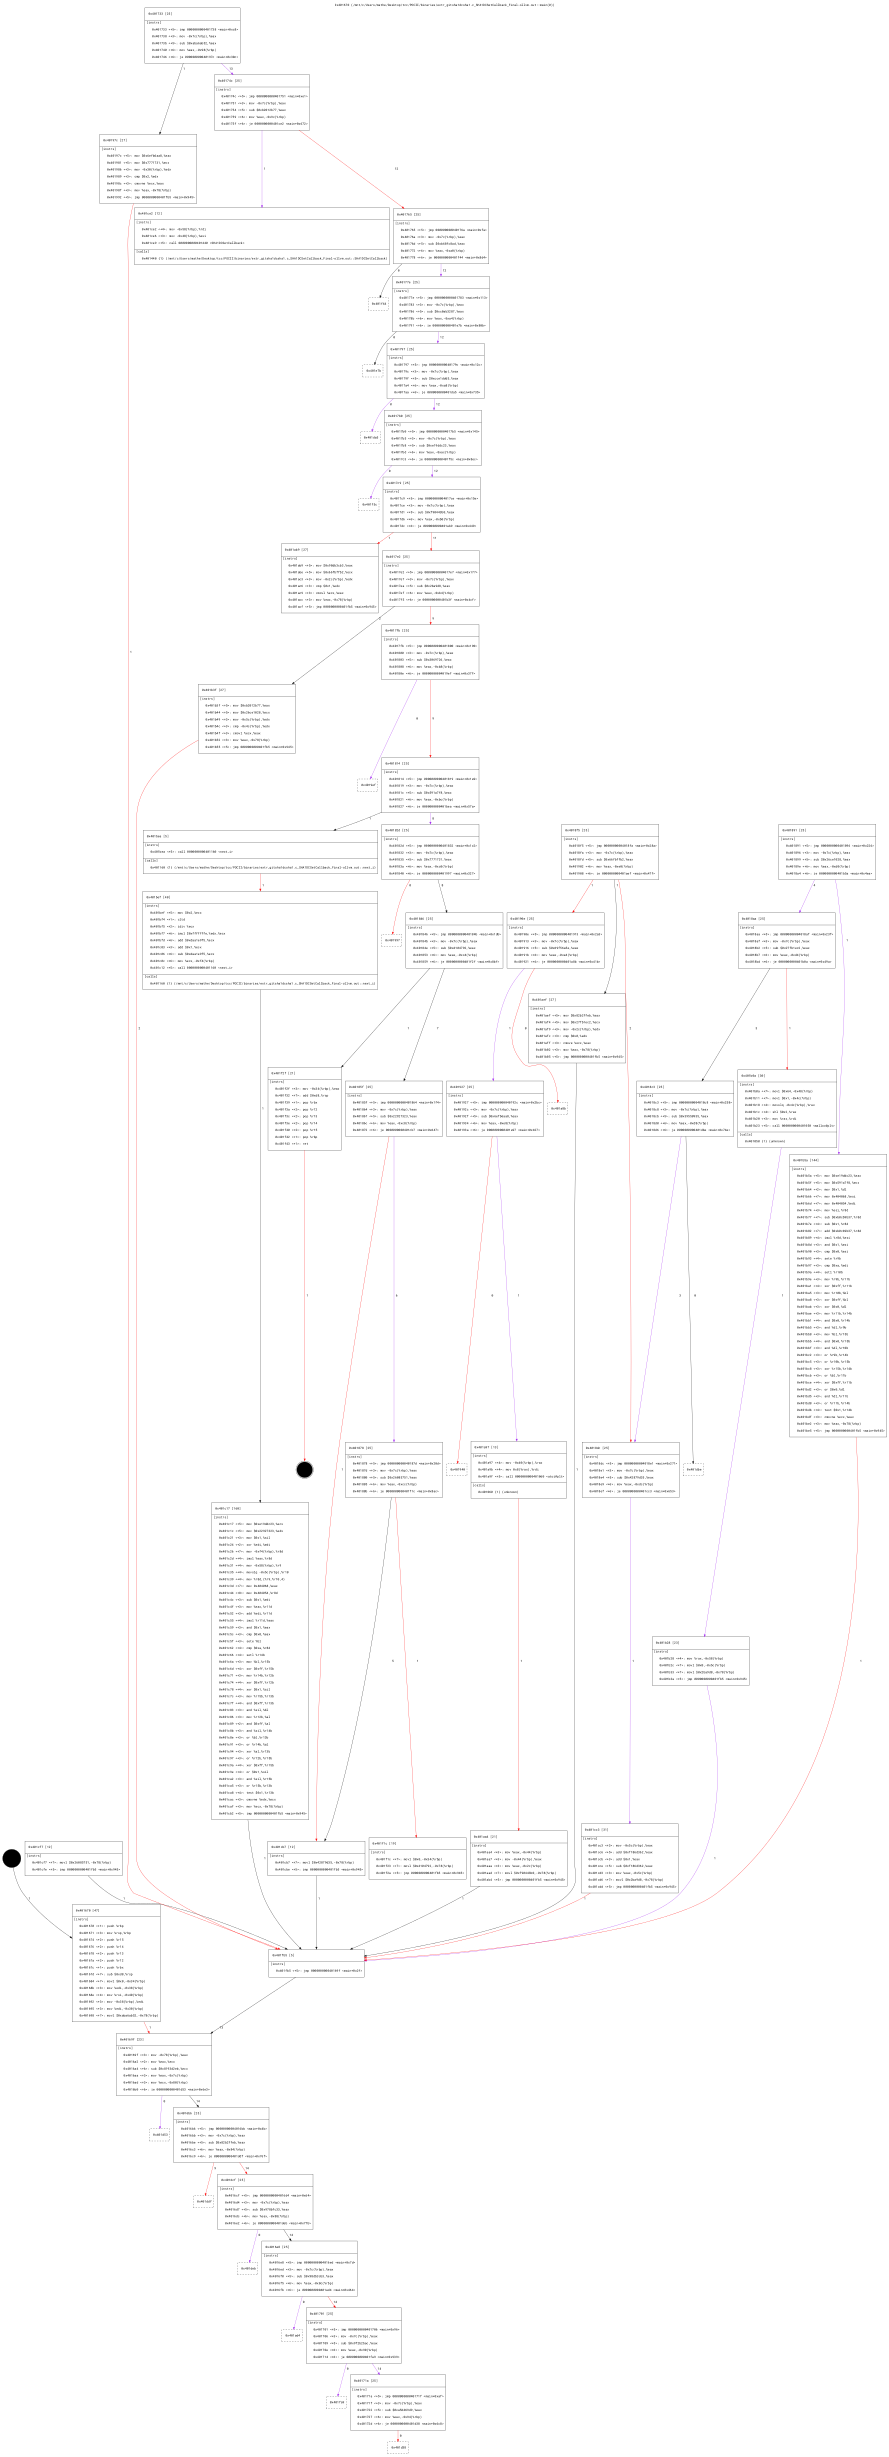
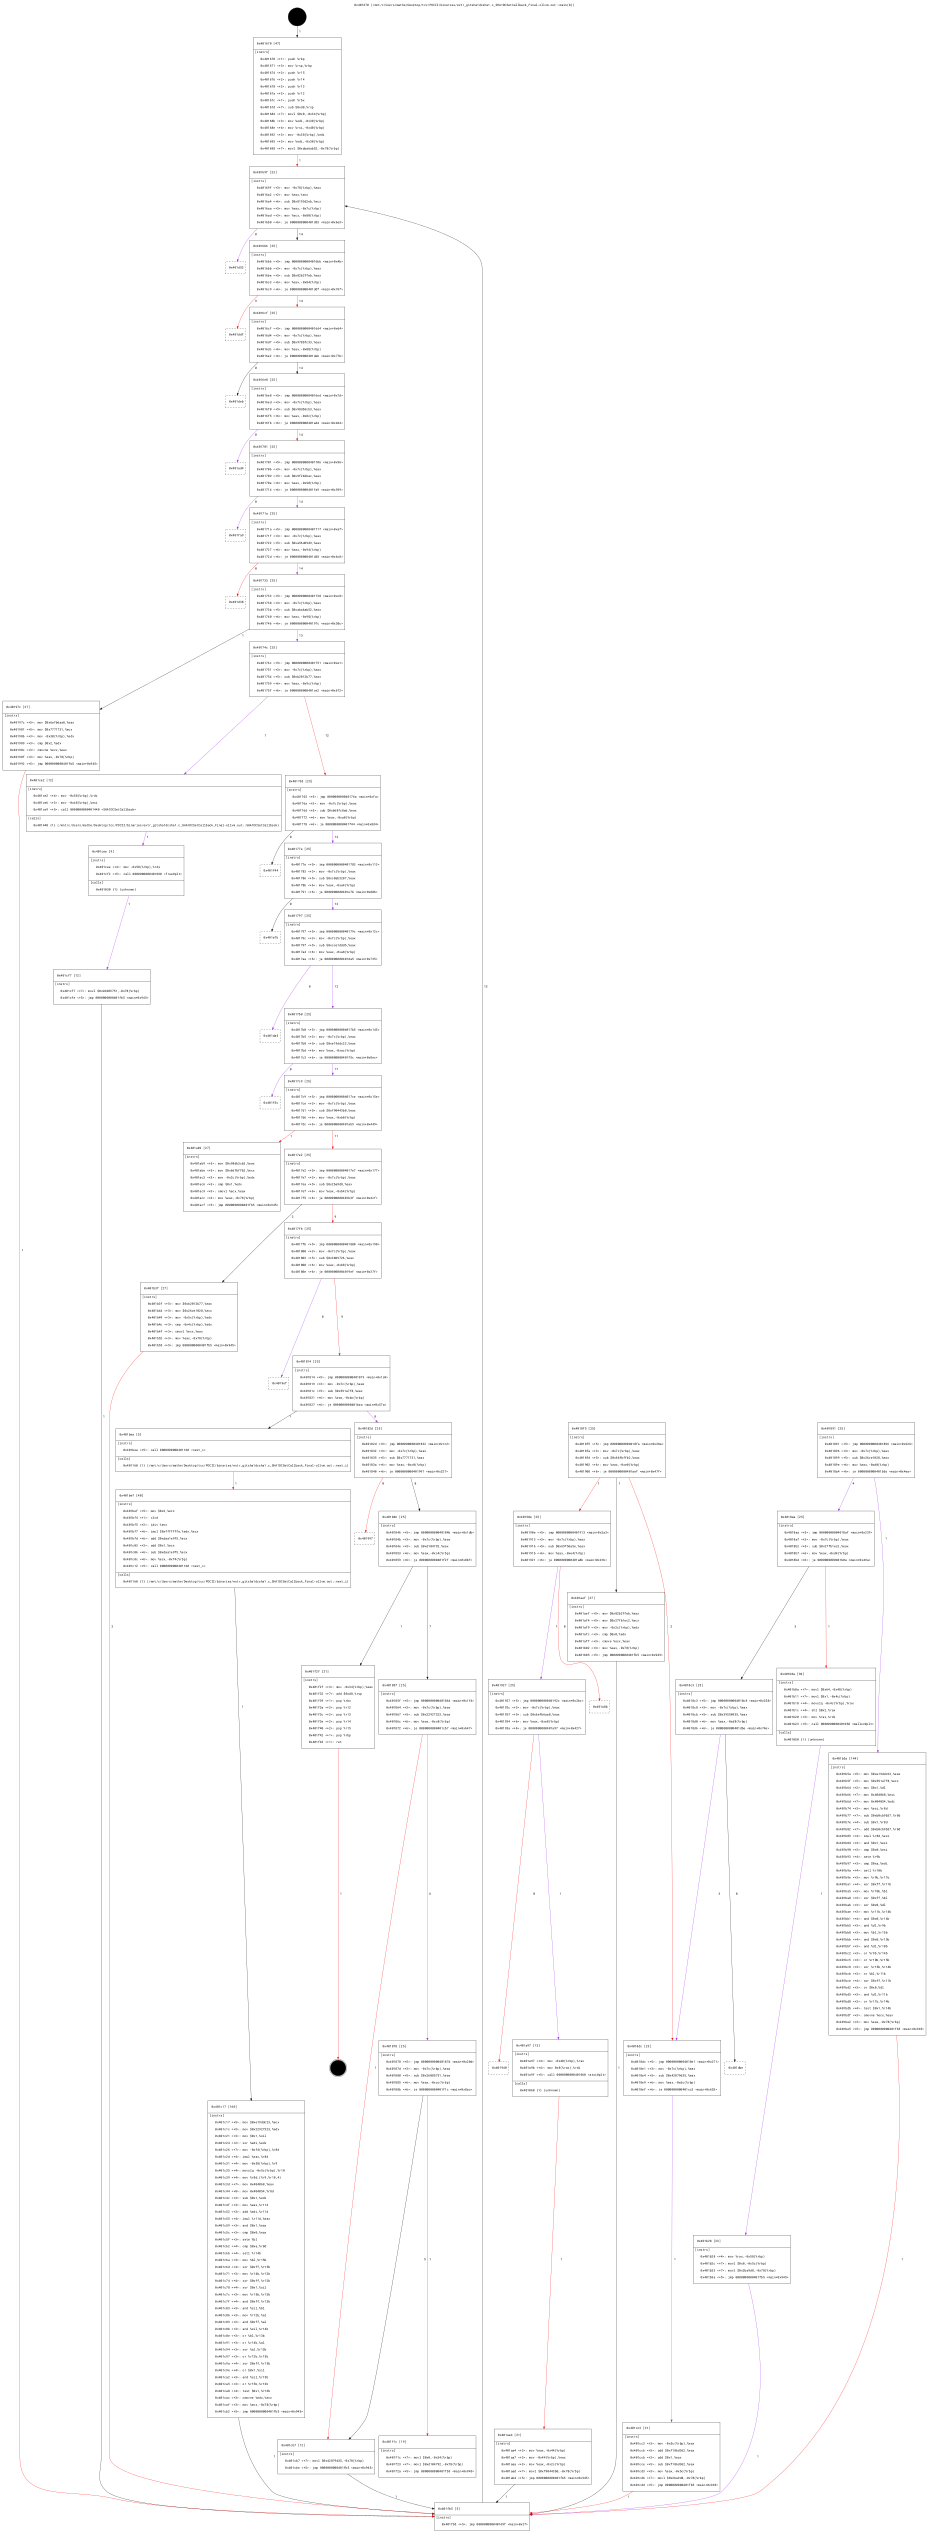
none -> (297, 568)
none -> (136, 871)
(254, 2245) -> (246, 376)
